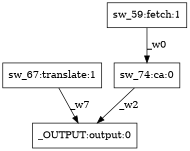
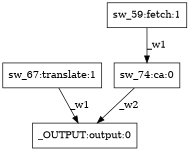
(157, 45) -> (157, 45)
(80, 105) -> (80, 105)
